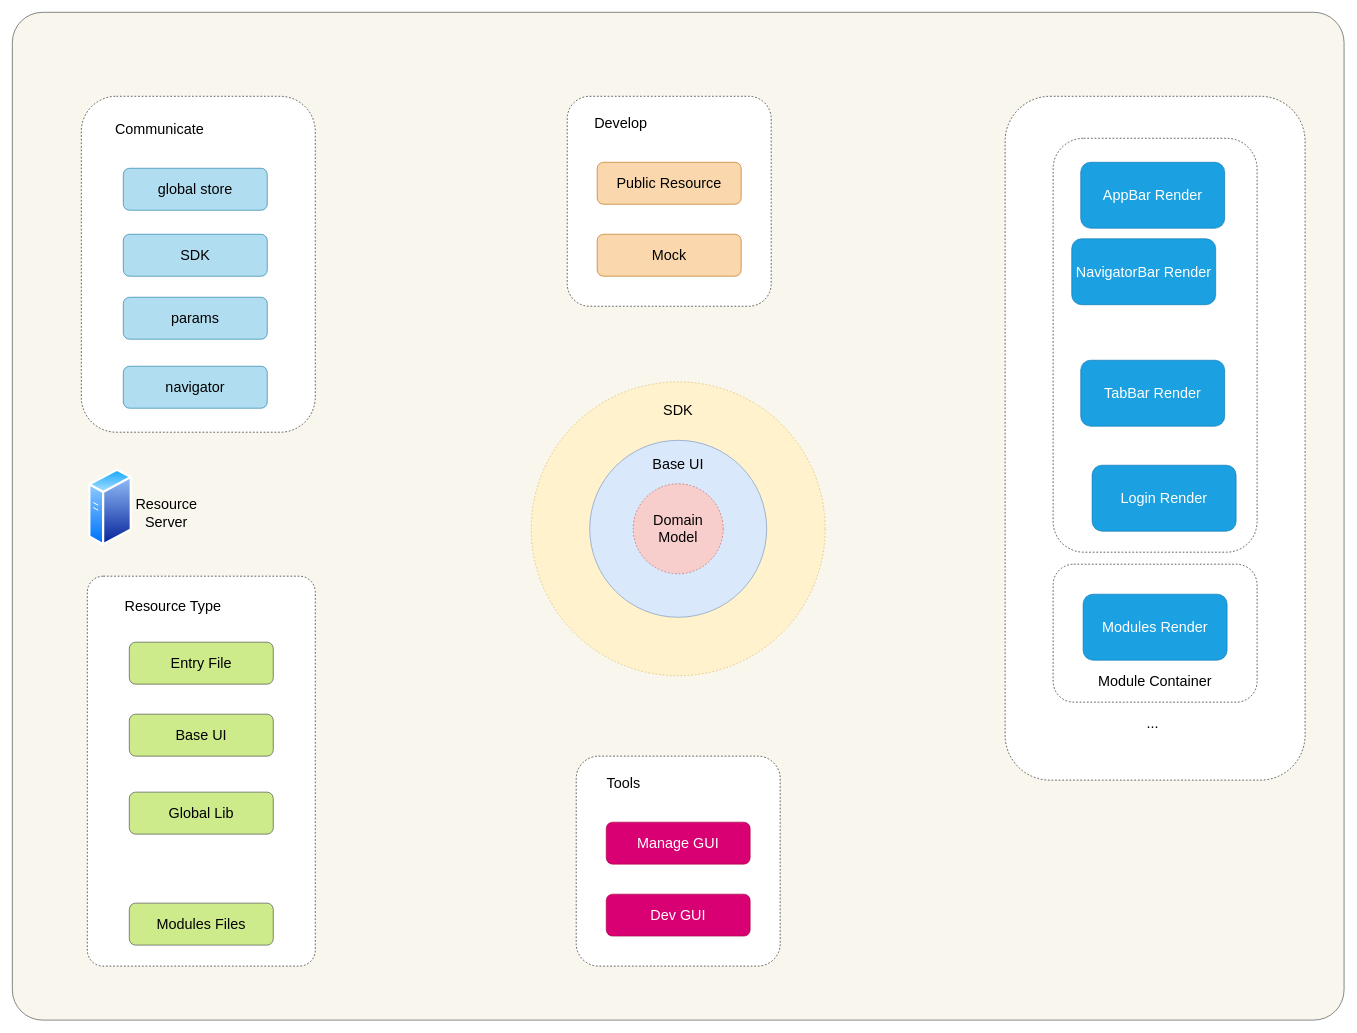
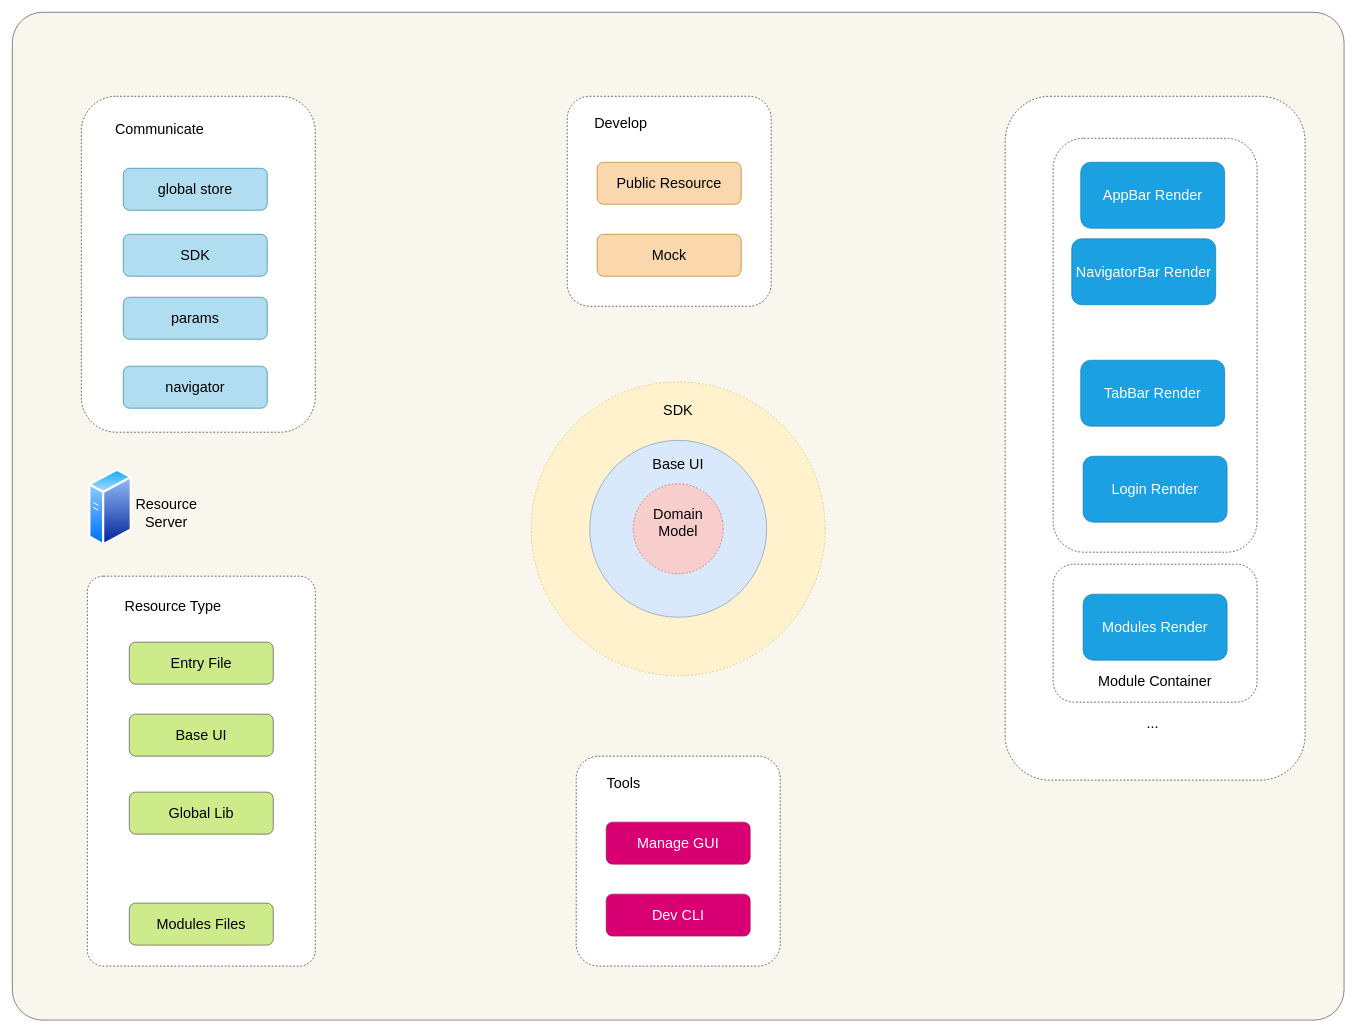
(1164, 498) -> (1155, 489)
(678, 529) -> (678, 523)
(678, 915) -> (678, 915)
